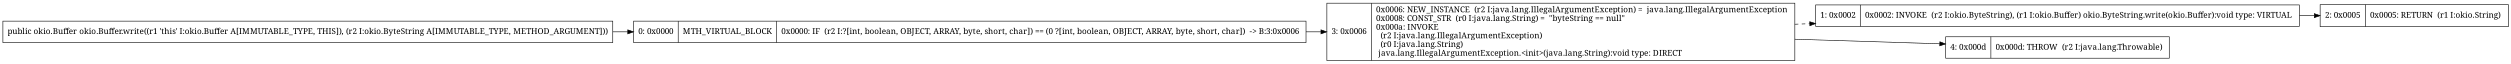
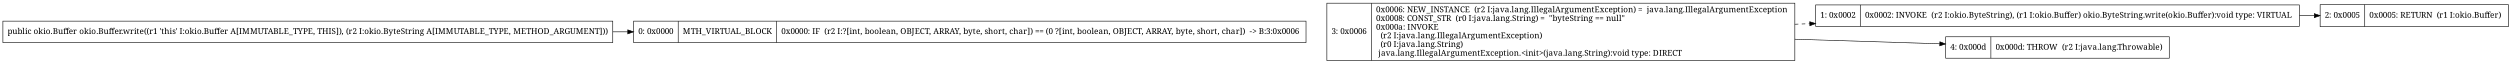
(2437, 15) -> (2437, 15)
(1313, 32) -> none
